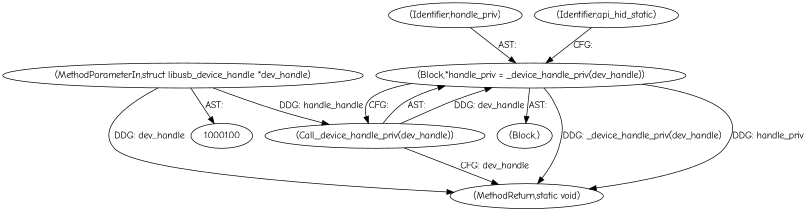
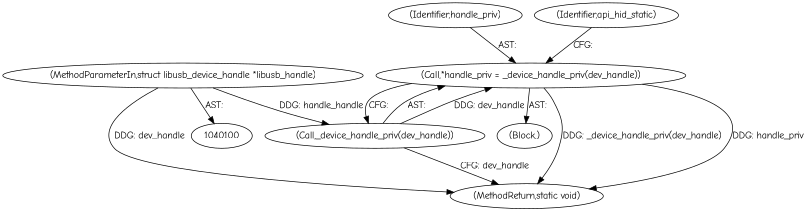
(183, 76) -> (183, 76)
(531, 76) -> (531, 76)
(222, 136) -> (222, 136)
